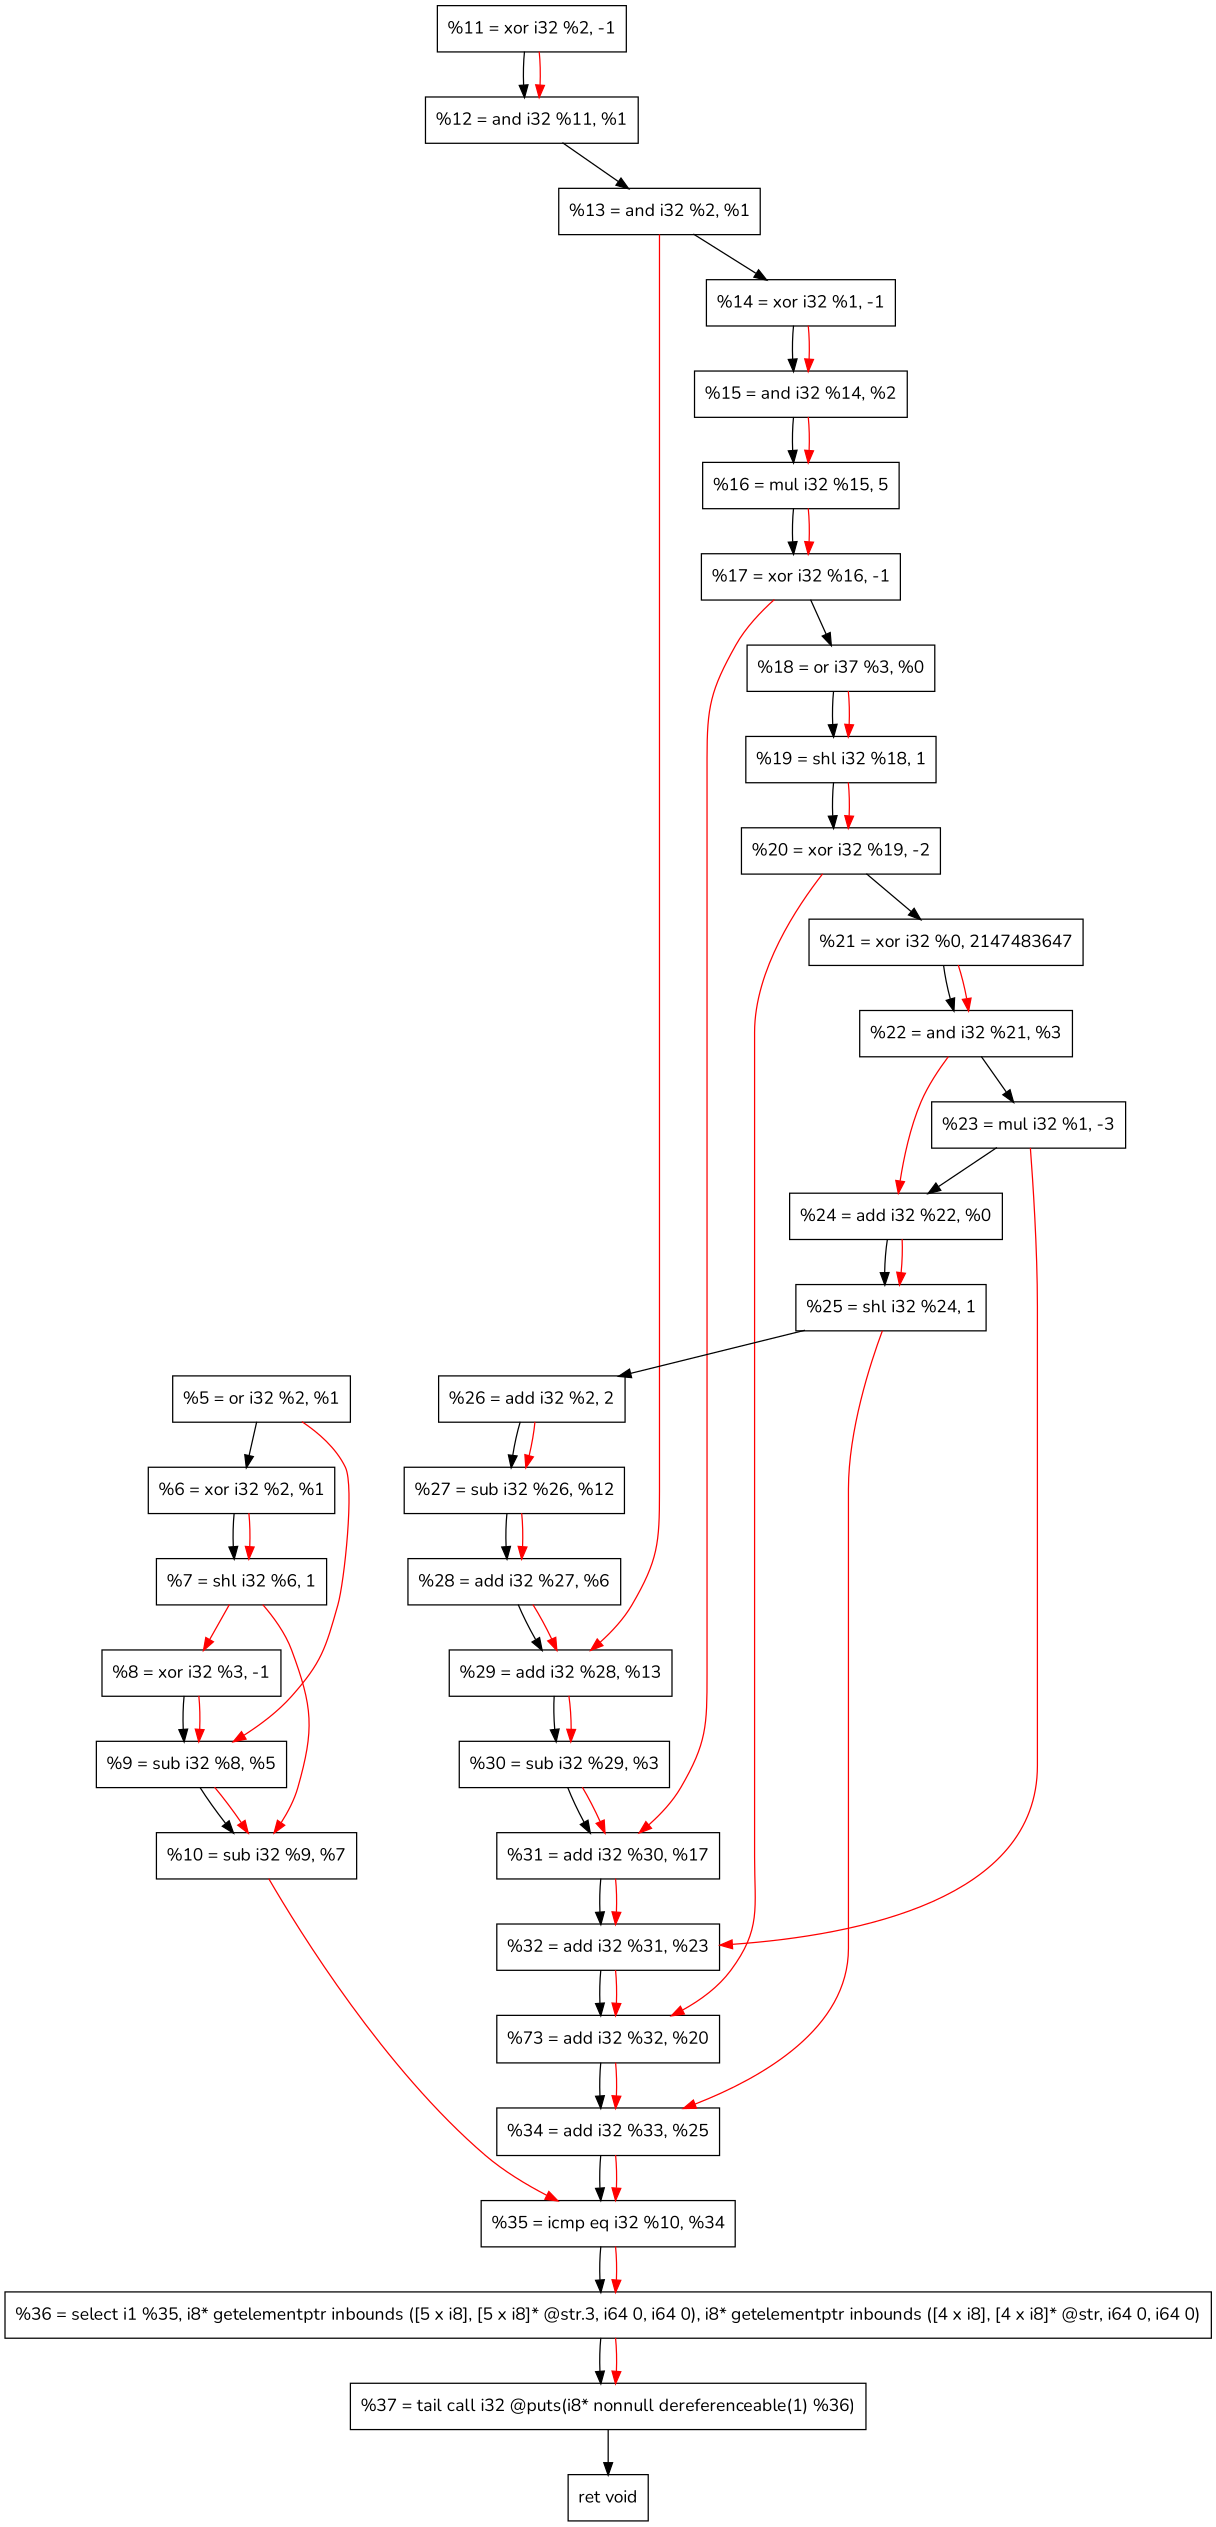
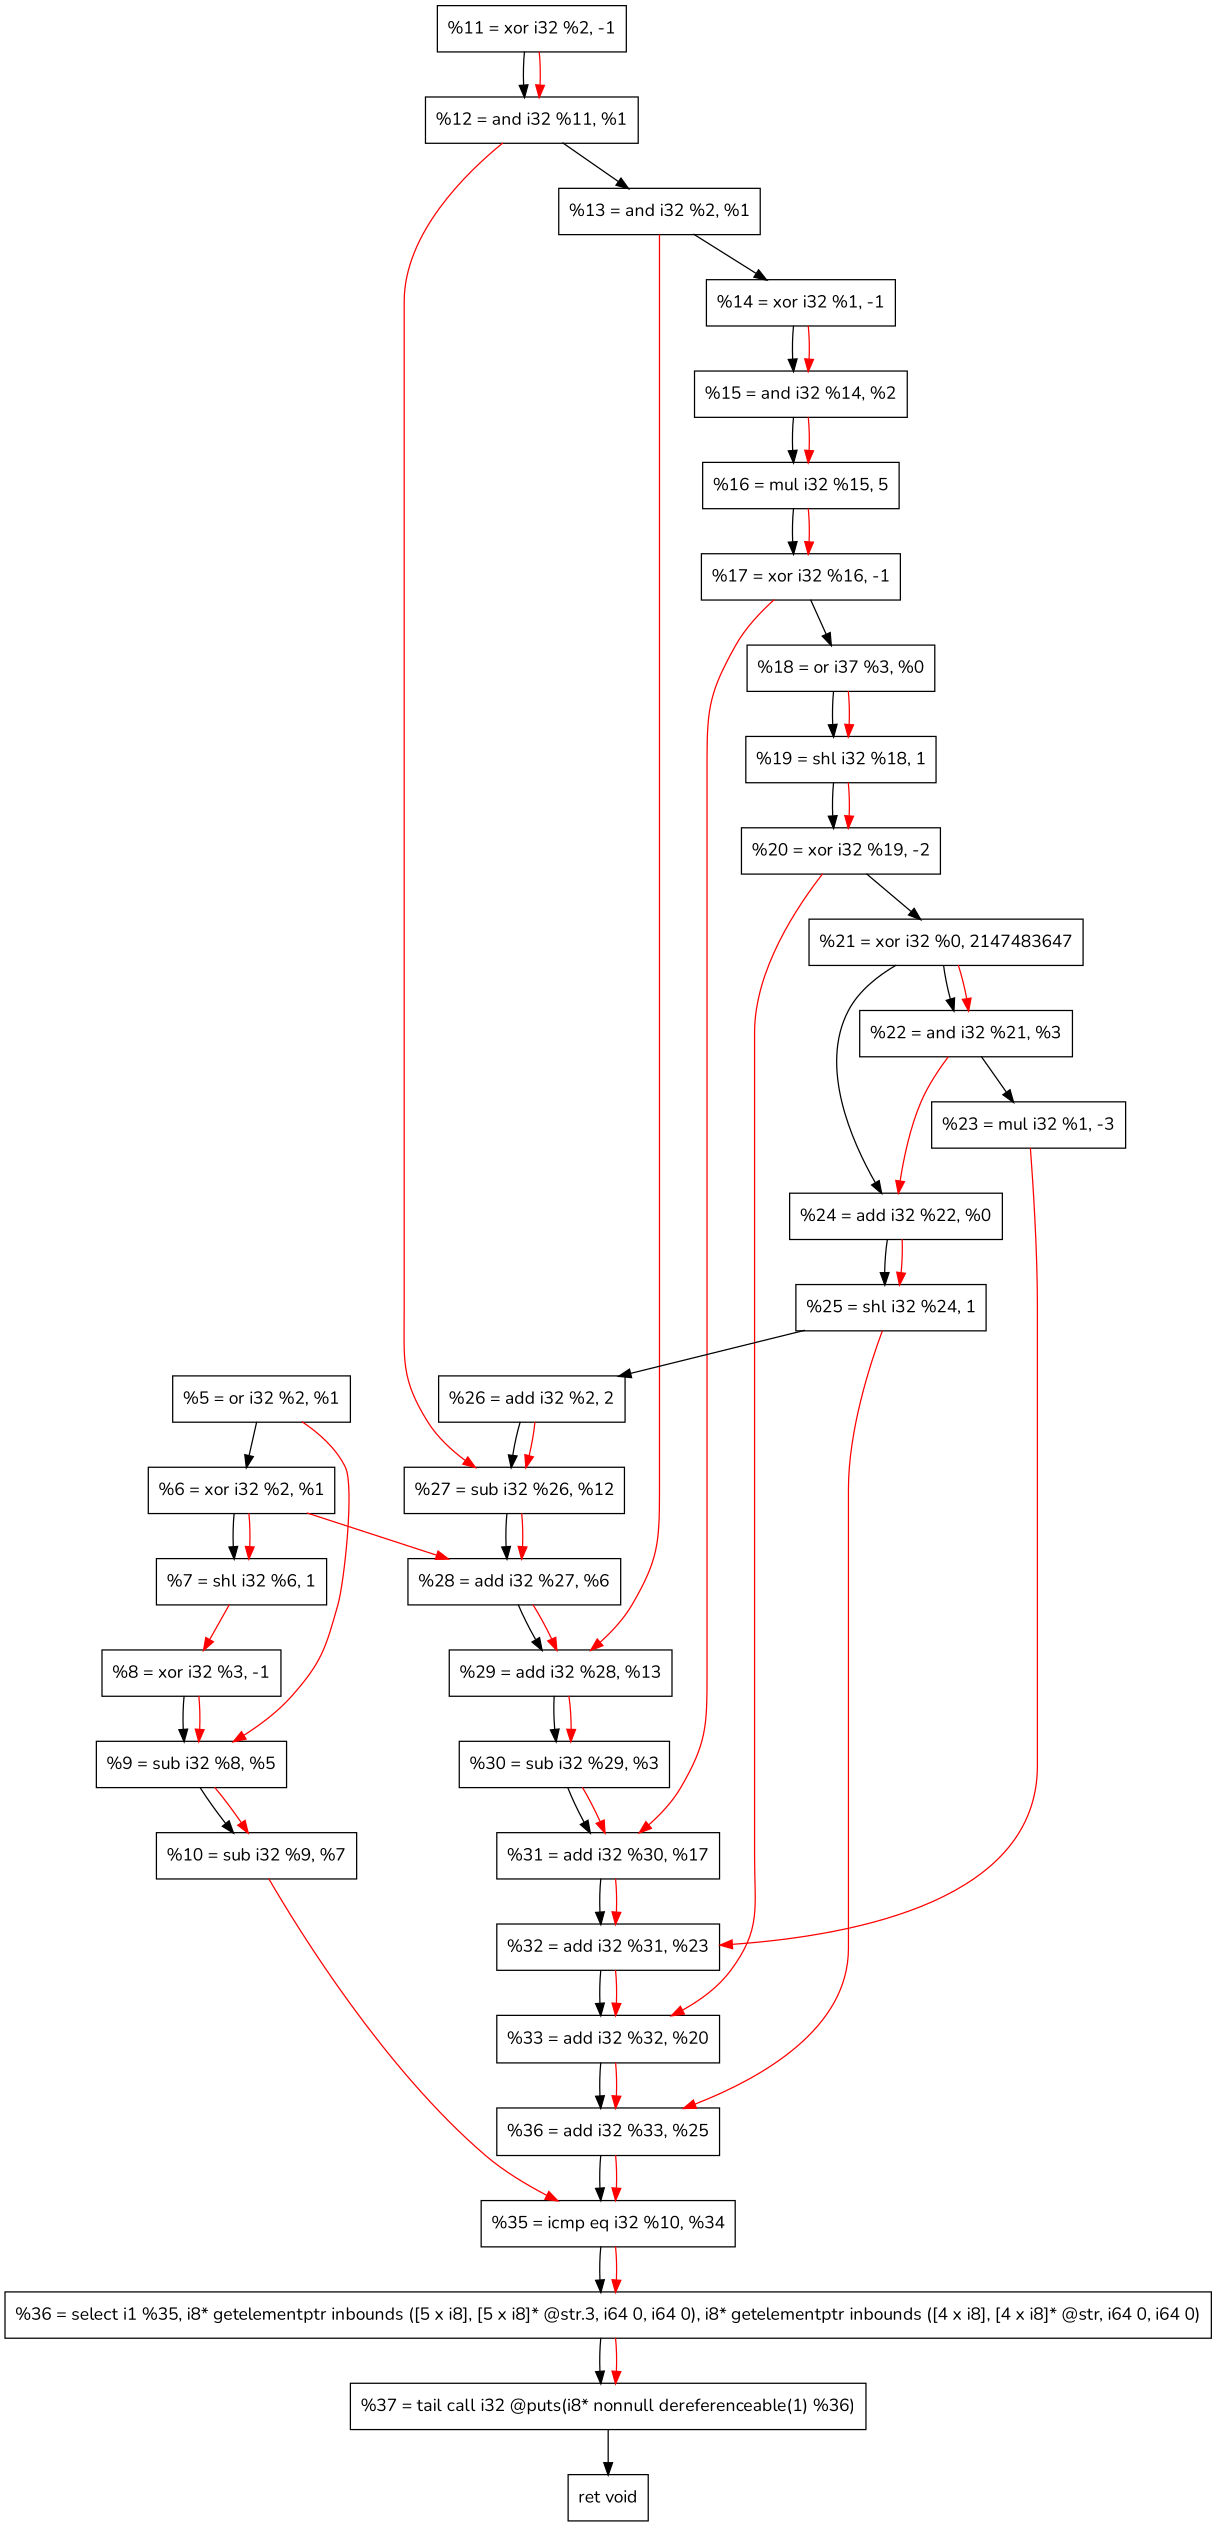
none -> (404, 795)
(968, 1167) -> (837, 1066)
none -> (372, 1534)
(308, 1711) -> none
(608, 2039) -> (608, 2039)
(608, 2132) -> (608, 2132)
